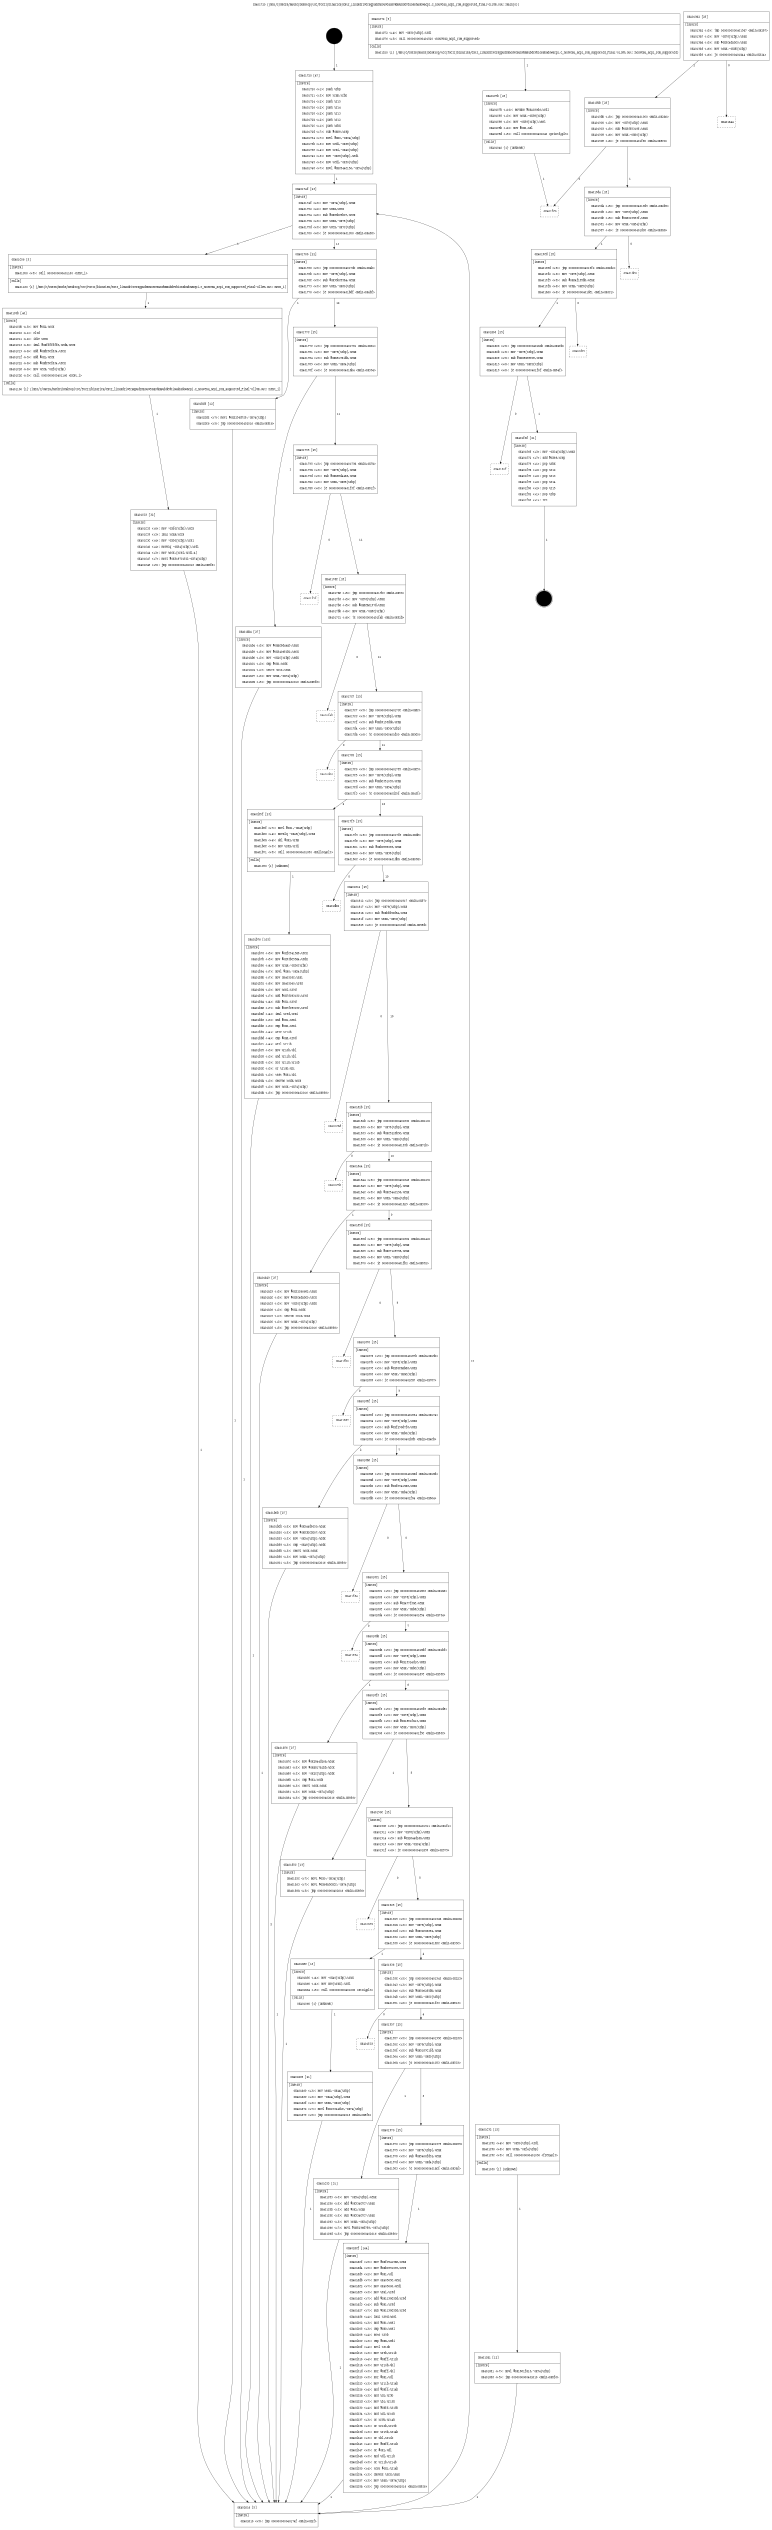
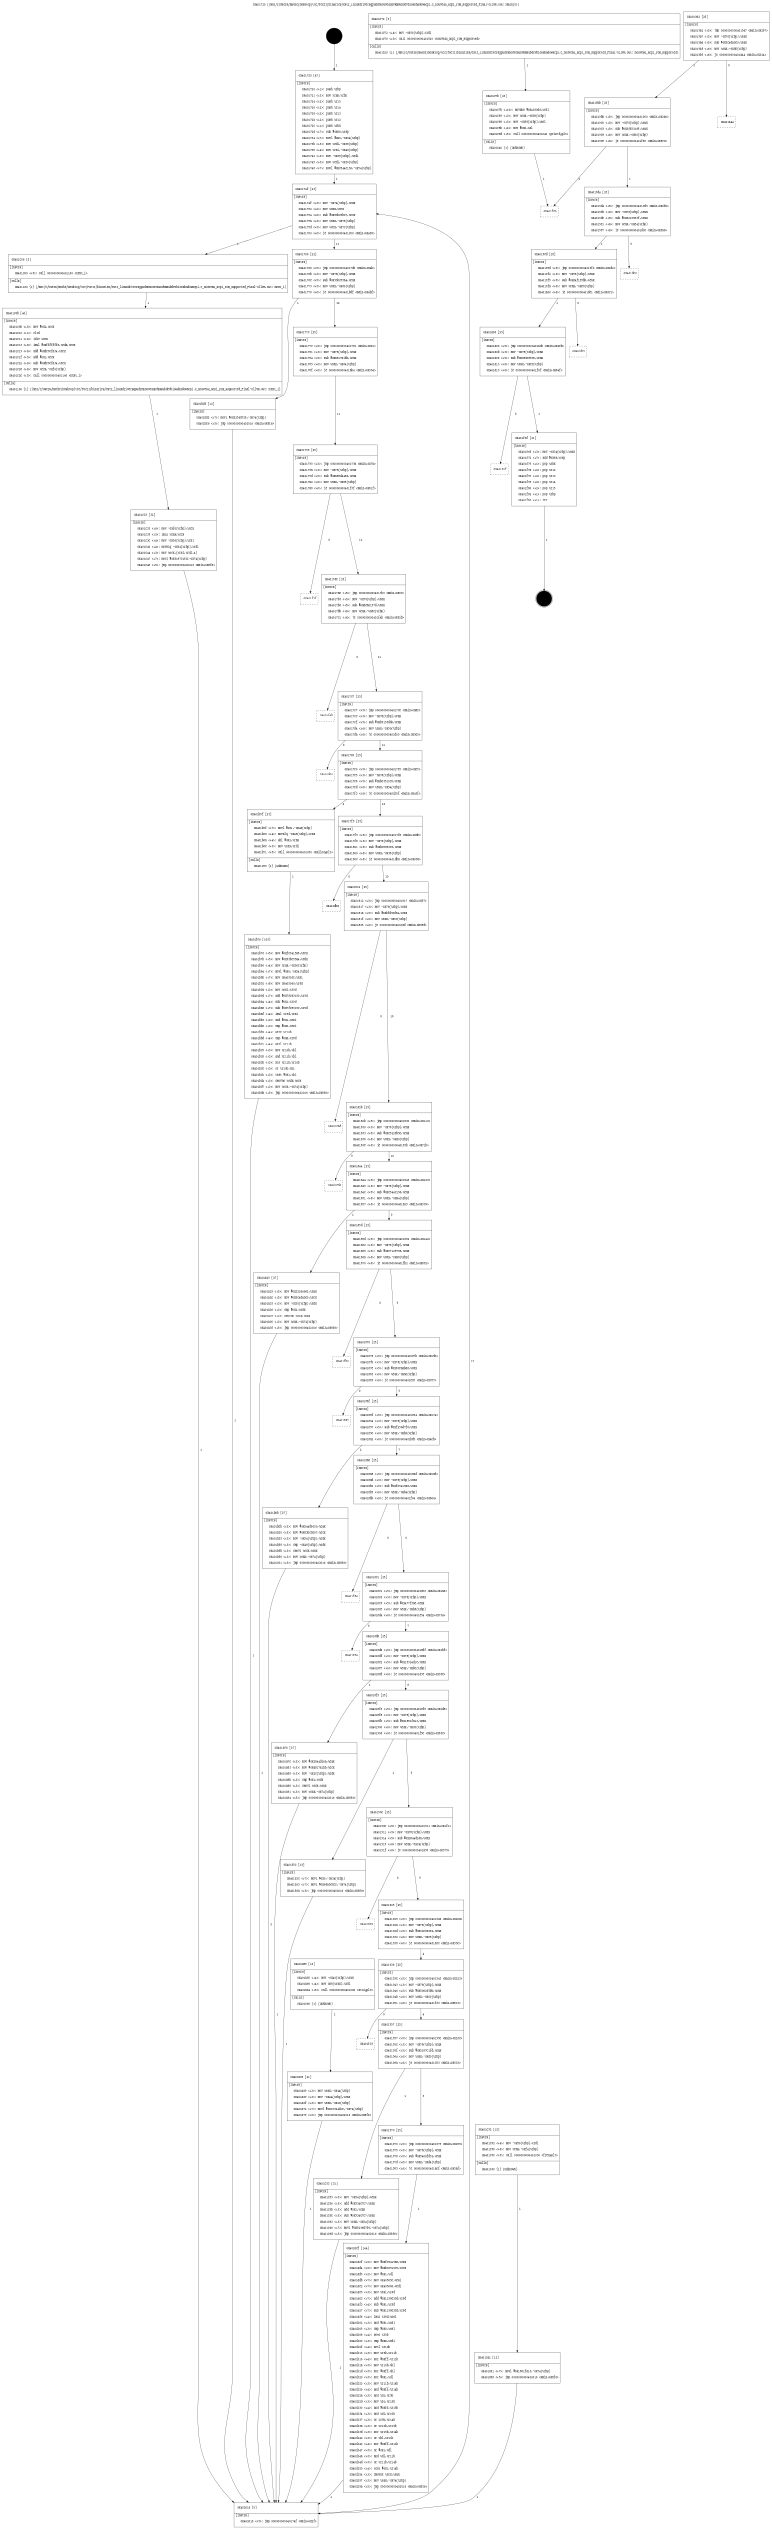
(278, 657) -> none
(378, 1953) -> none
